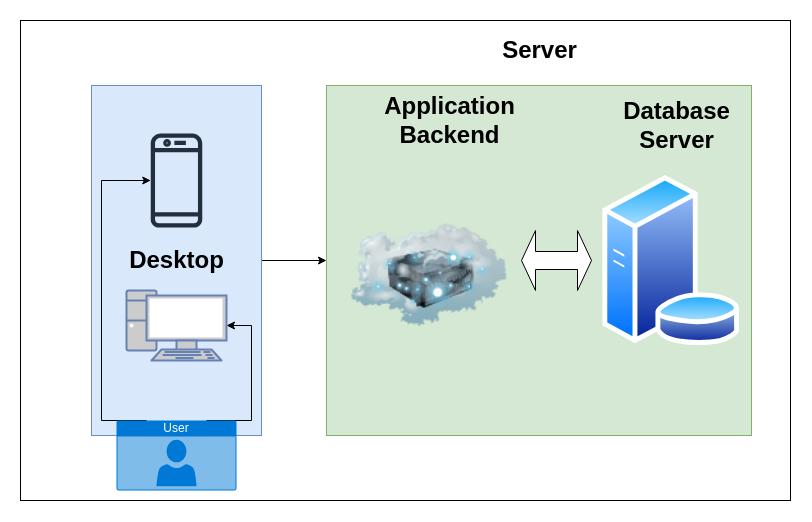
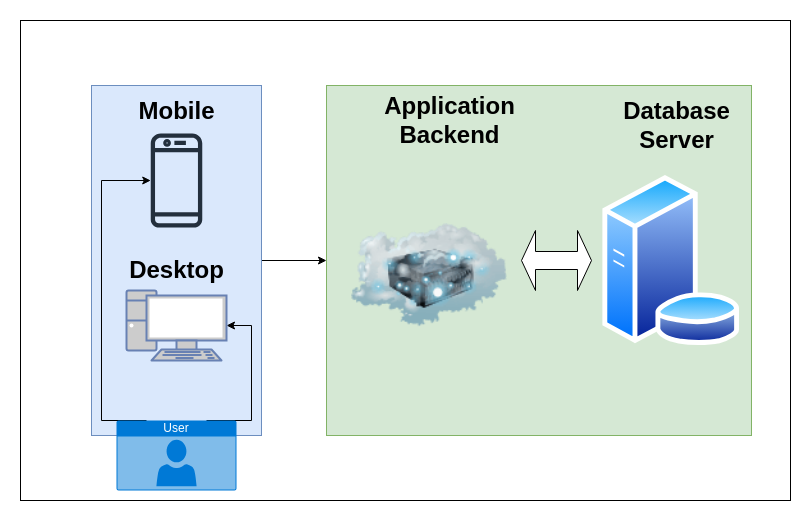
(539, 51) -> none
none -> (177, 112)
(177, 261) -> (177, 271)
